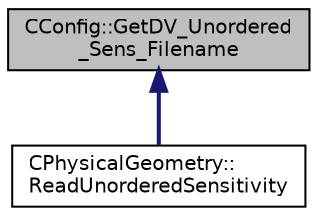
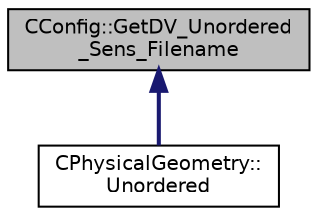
(159, 176) -> (159, 176)
